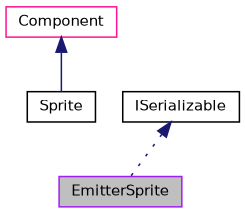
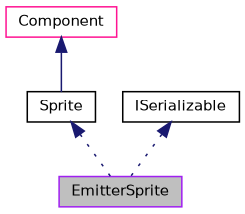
none -> (96, 156)
